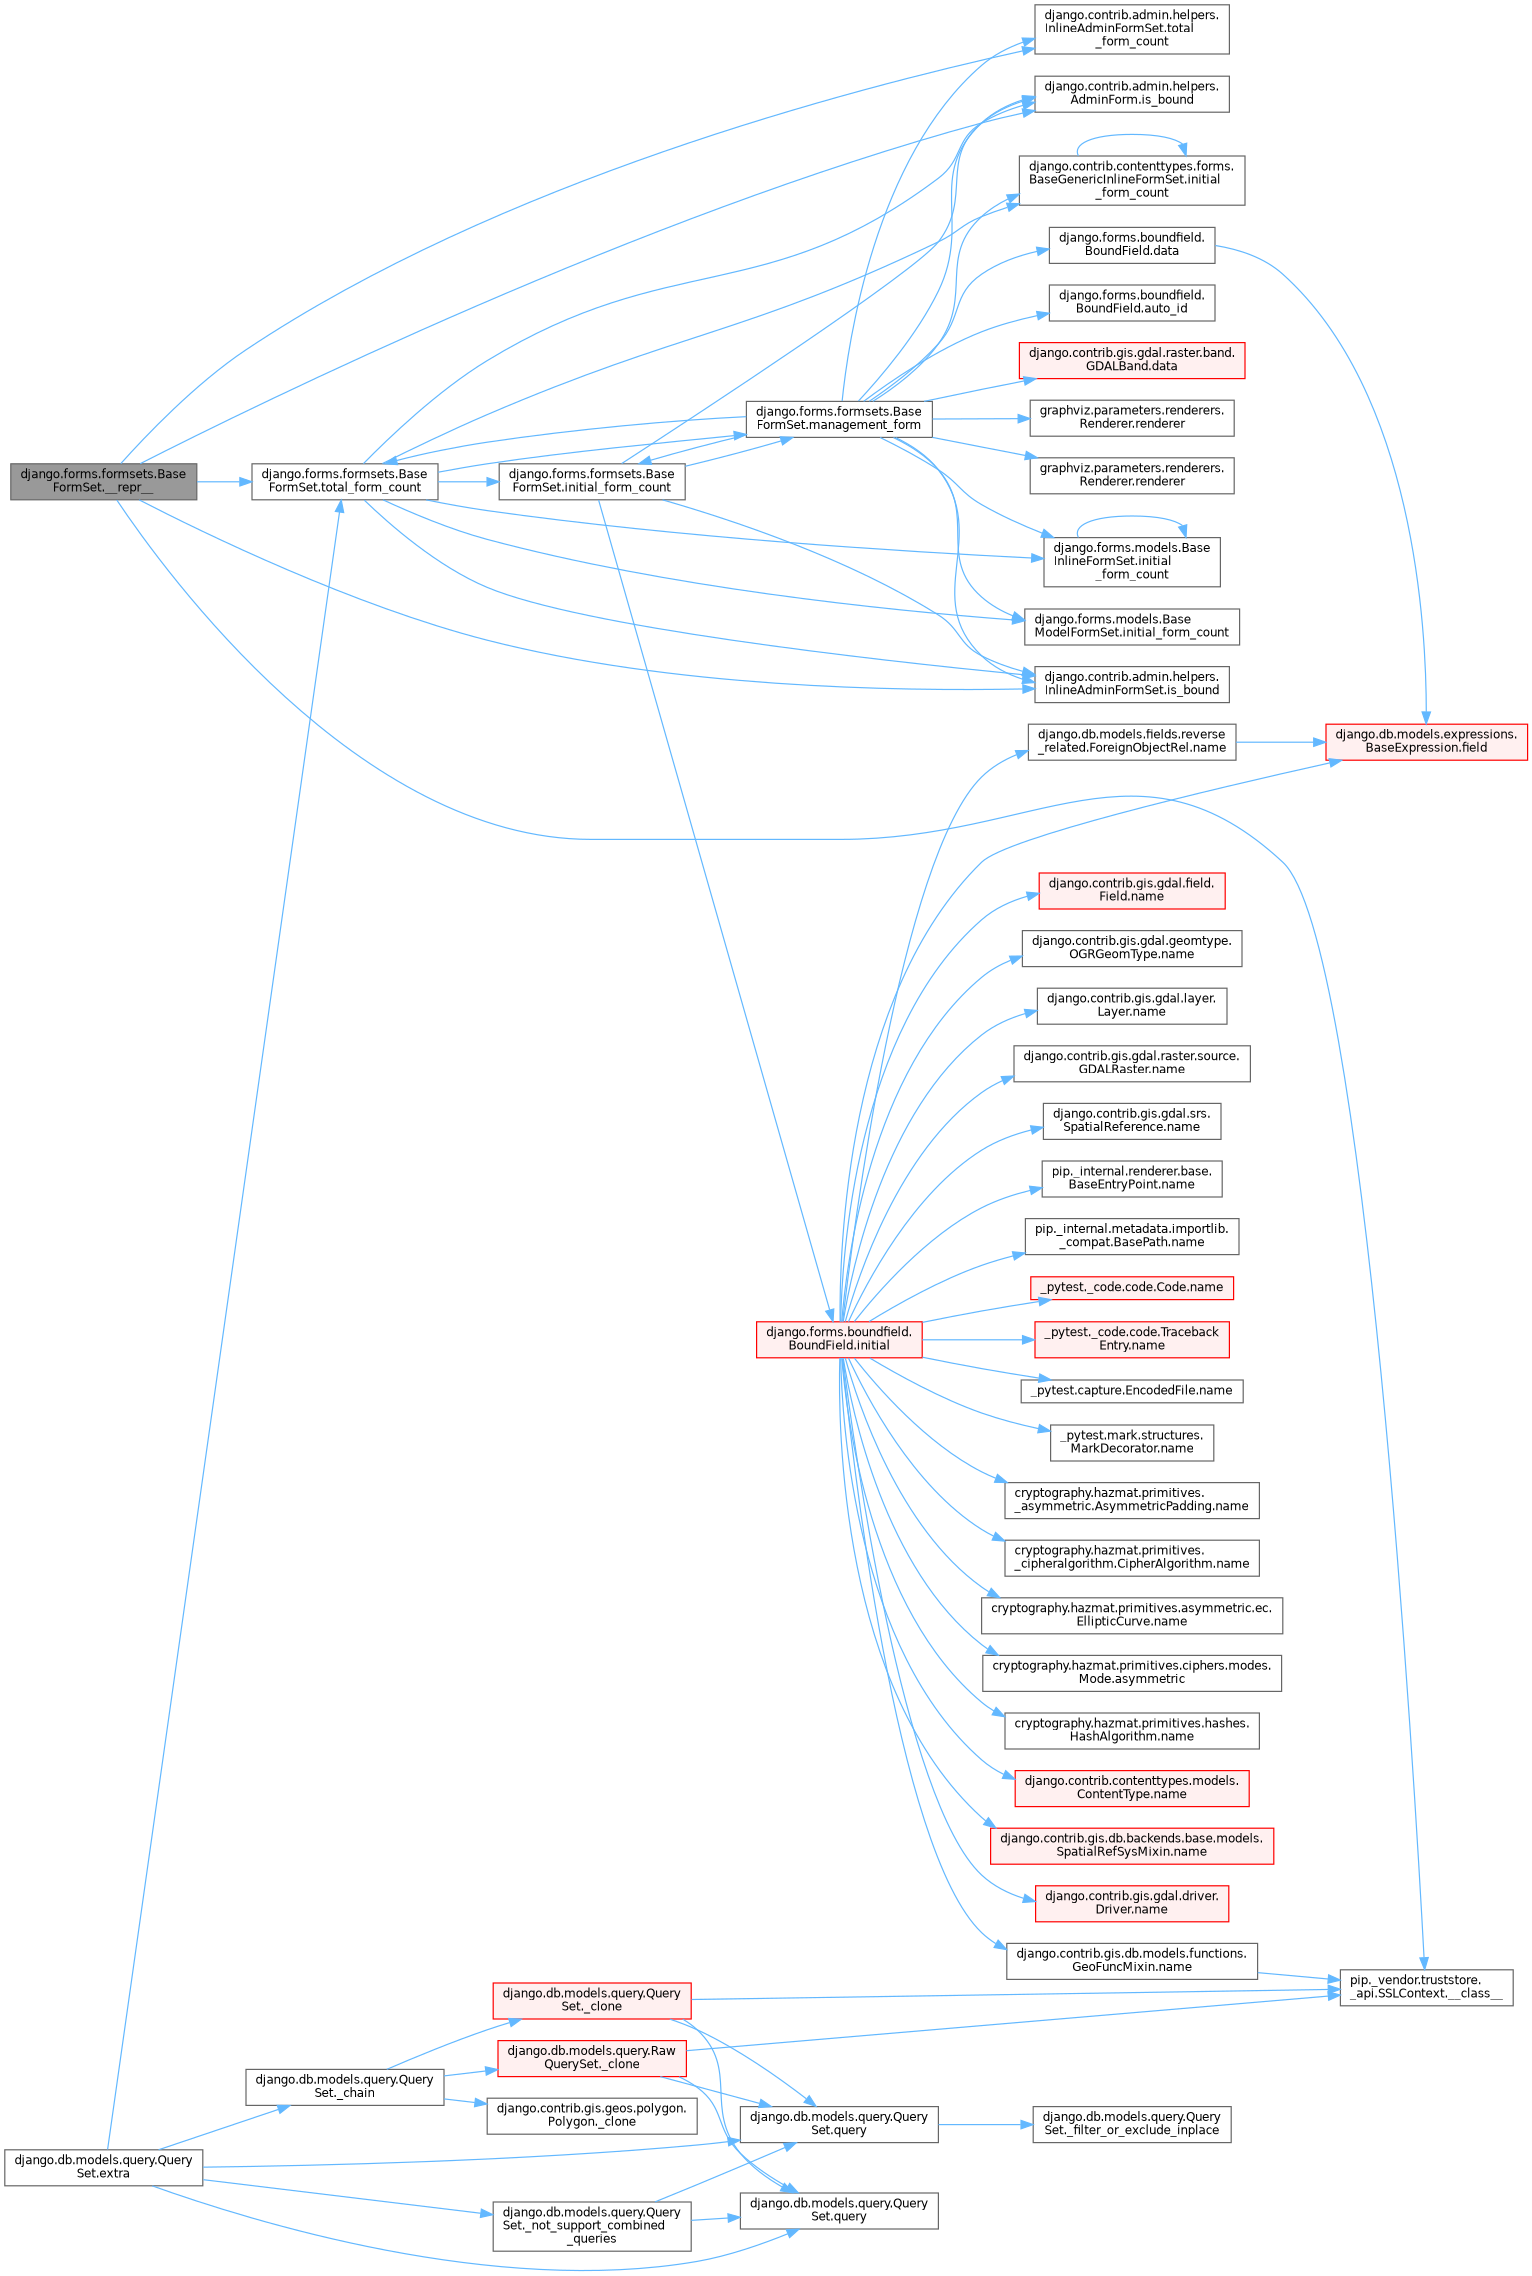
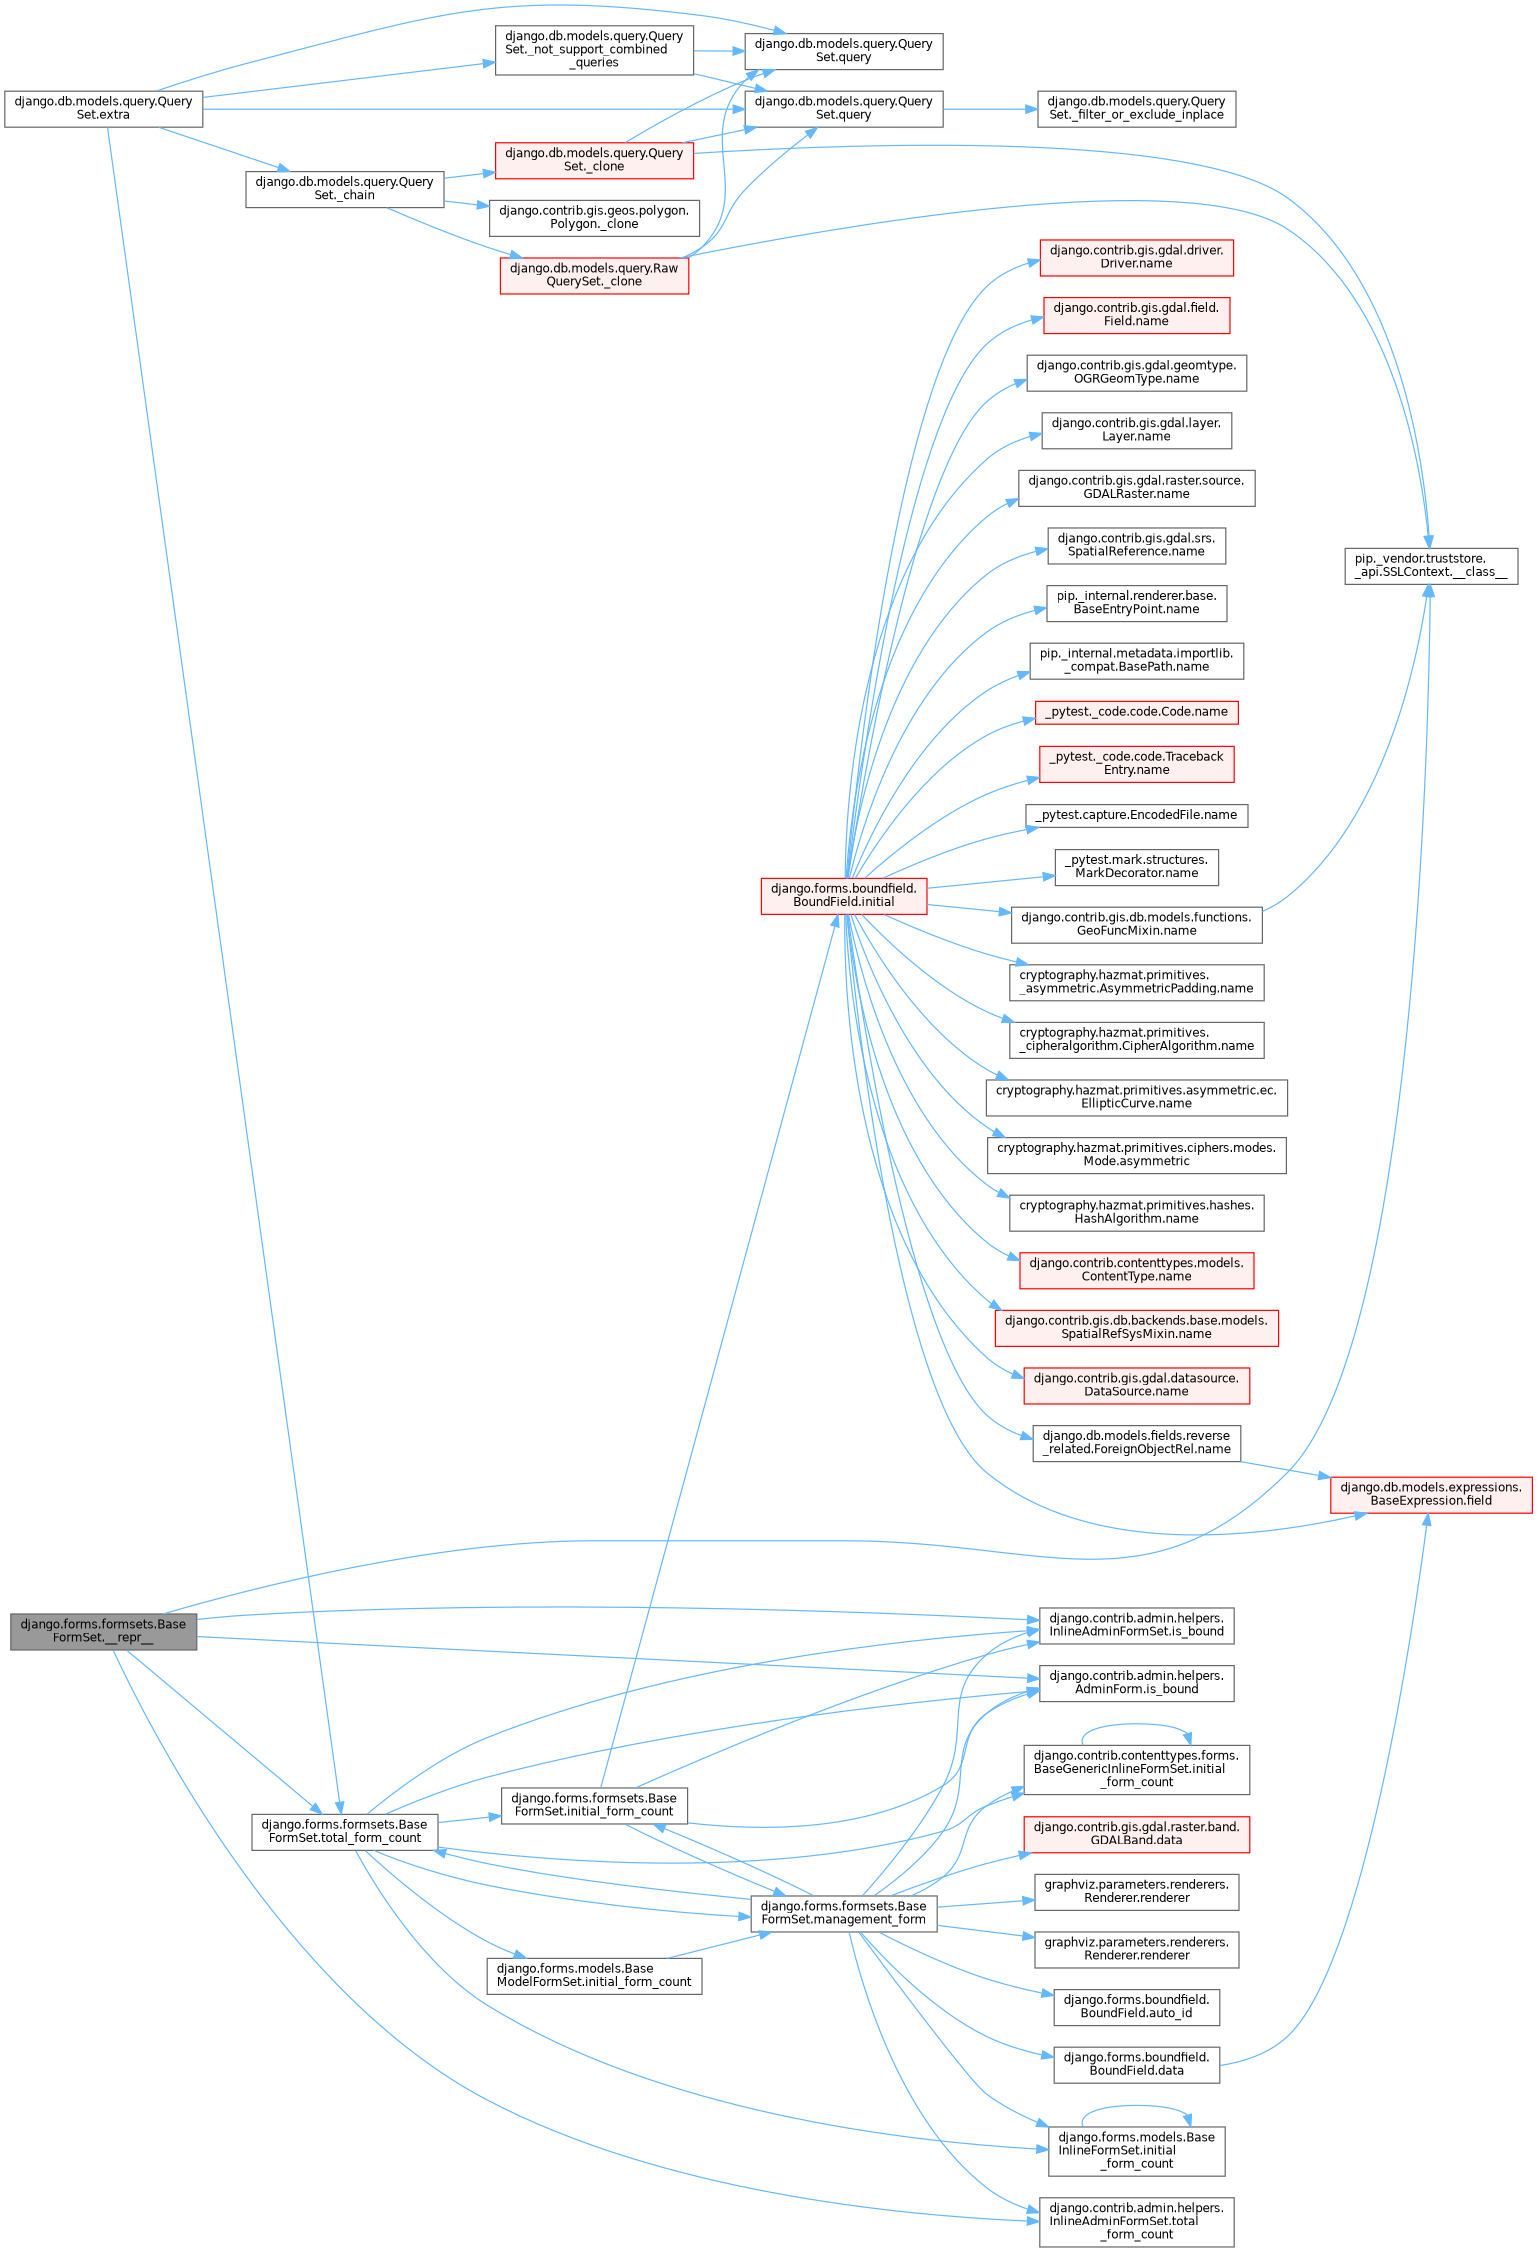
(966, 576) -> (714, 1947)
none -> (1137, 1386)
